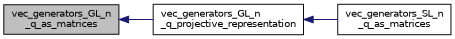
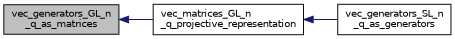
(228, 20) -> (228, 20)
(394, 20) -> (394, 20)
